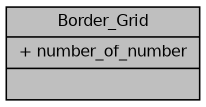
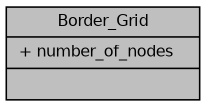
(103, 52) -> (97, 52)
